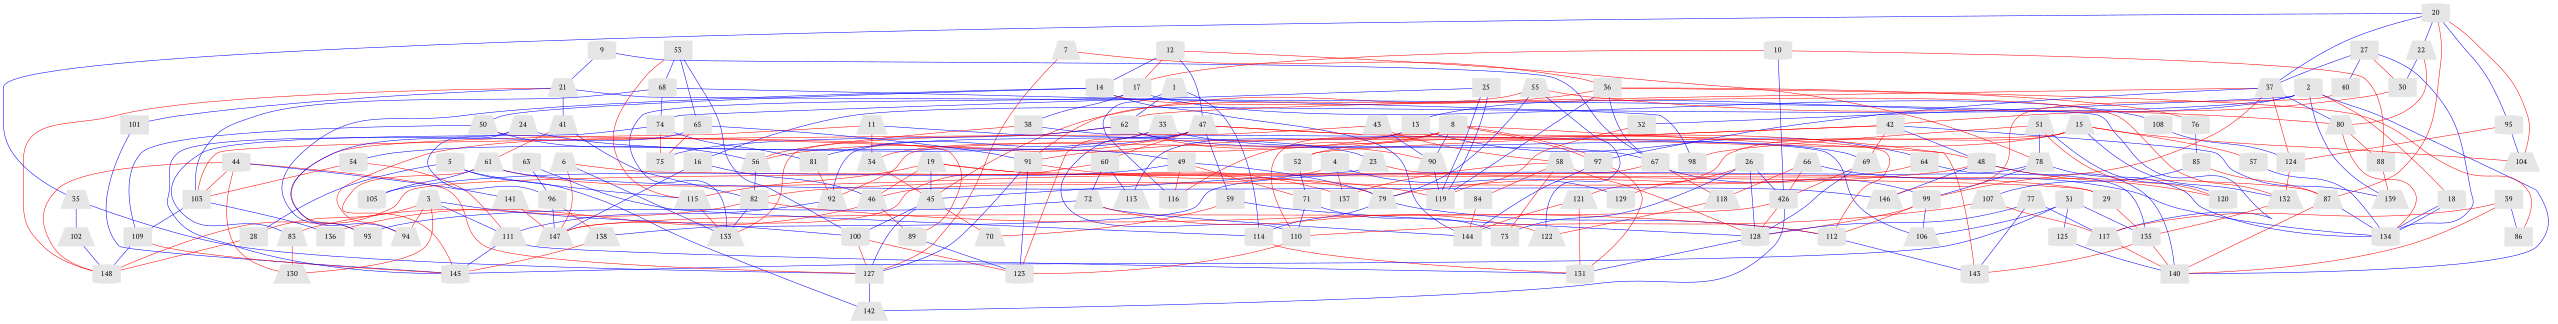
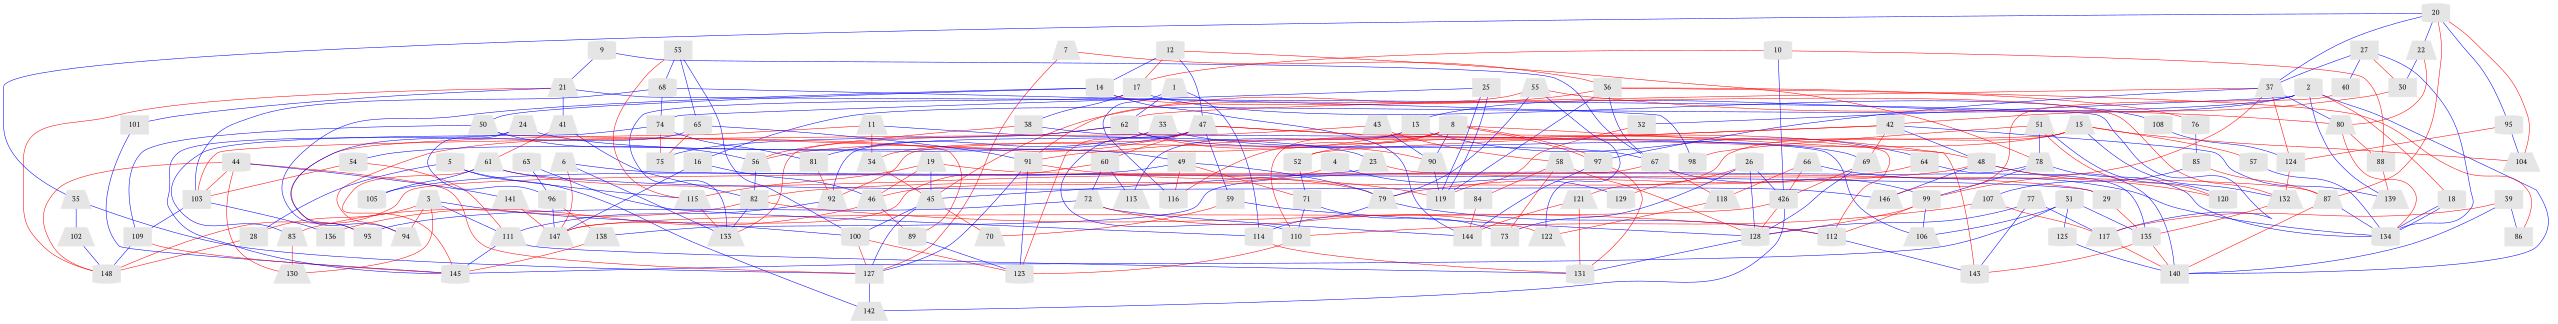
(1334, 176) -> (1334, 176)
(1344, 199) -> none
(2346, 259) -> (2346, 259)
